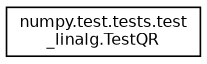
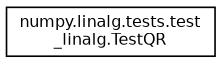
(103, 32) -> (111, 32)
